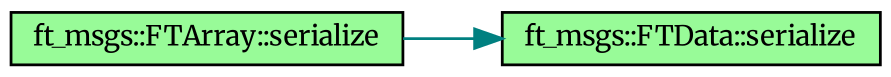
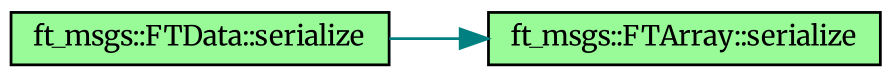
(439, 39) -> (425, 39)
